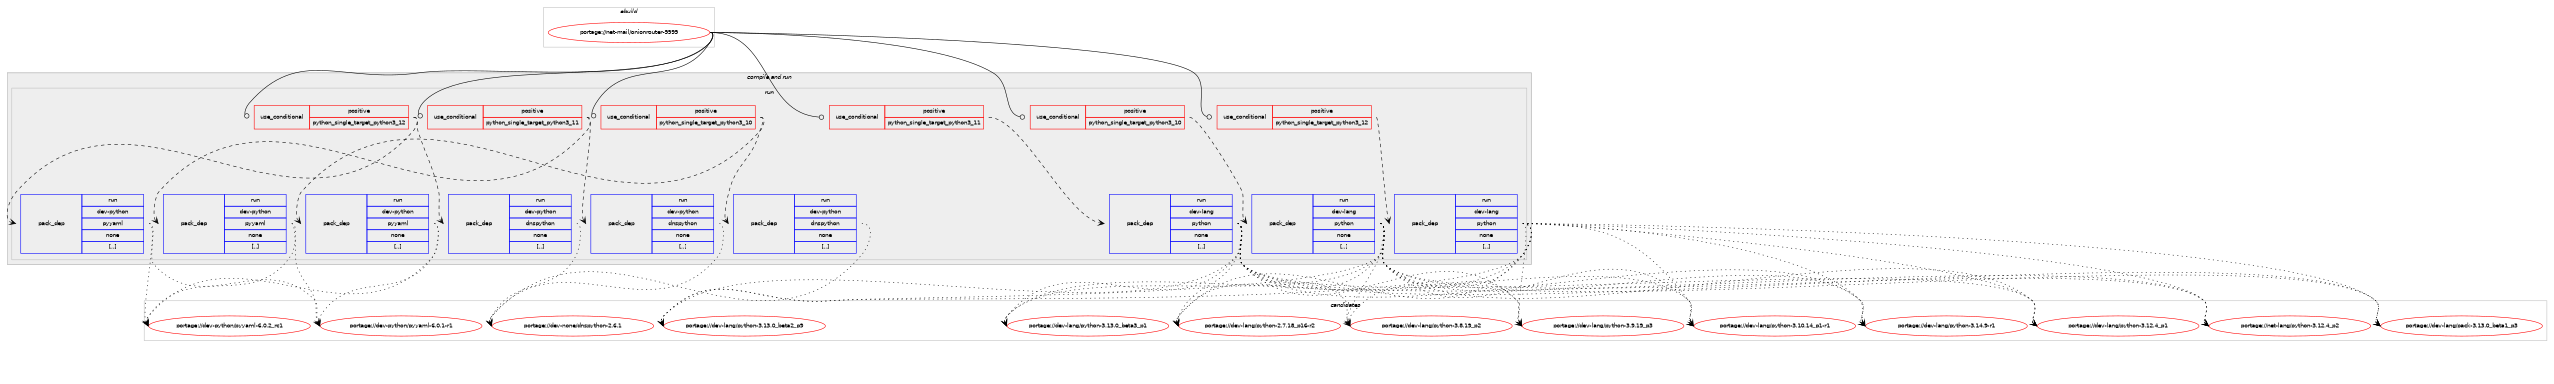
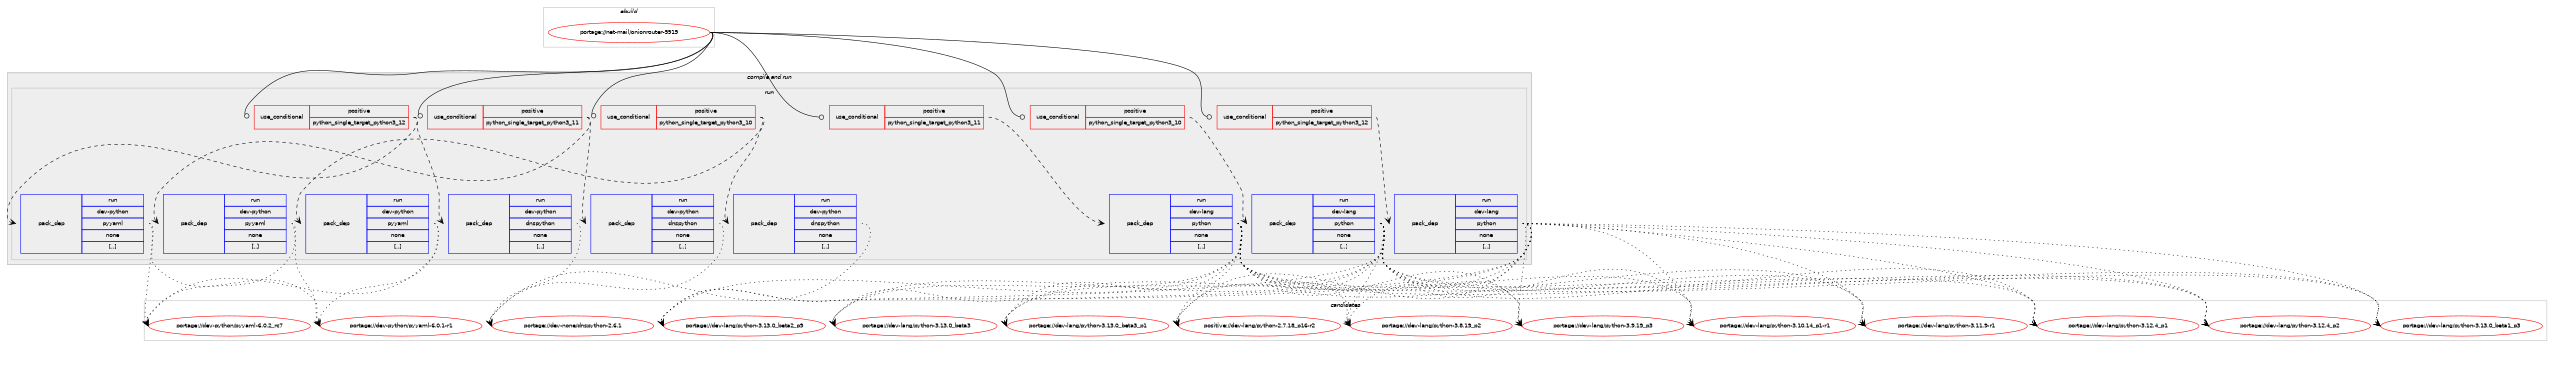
(629, 33) -> (629, 33)
(229, 326) -> (229, 326)
none -> (916, 326)
(1260, 326) -> (1260, 326)
(1946, 326) -> (1946, 326)
(2290, 326) -> (2290, 326)
(2462, 326) -> (2462, 326)
